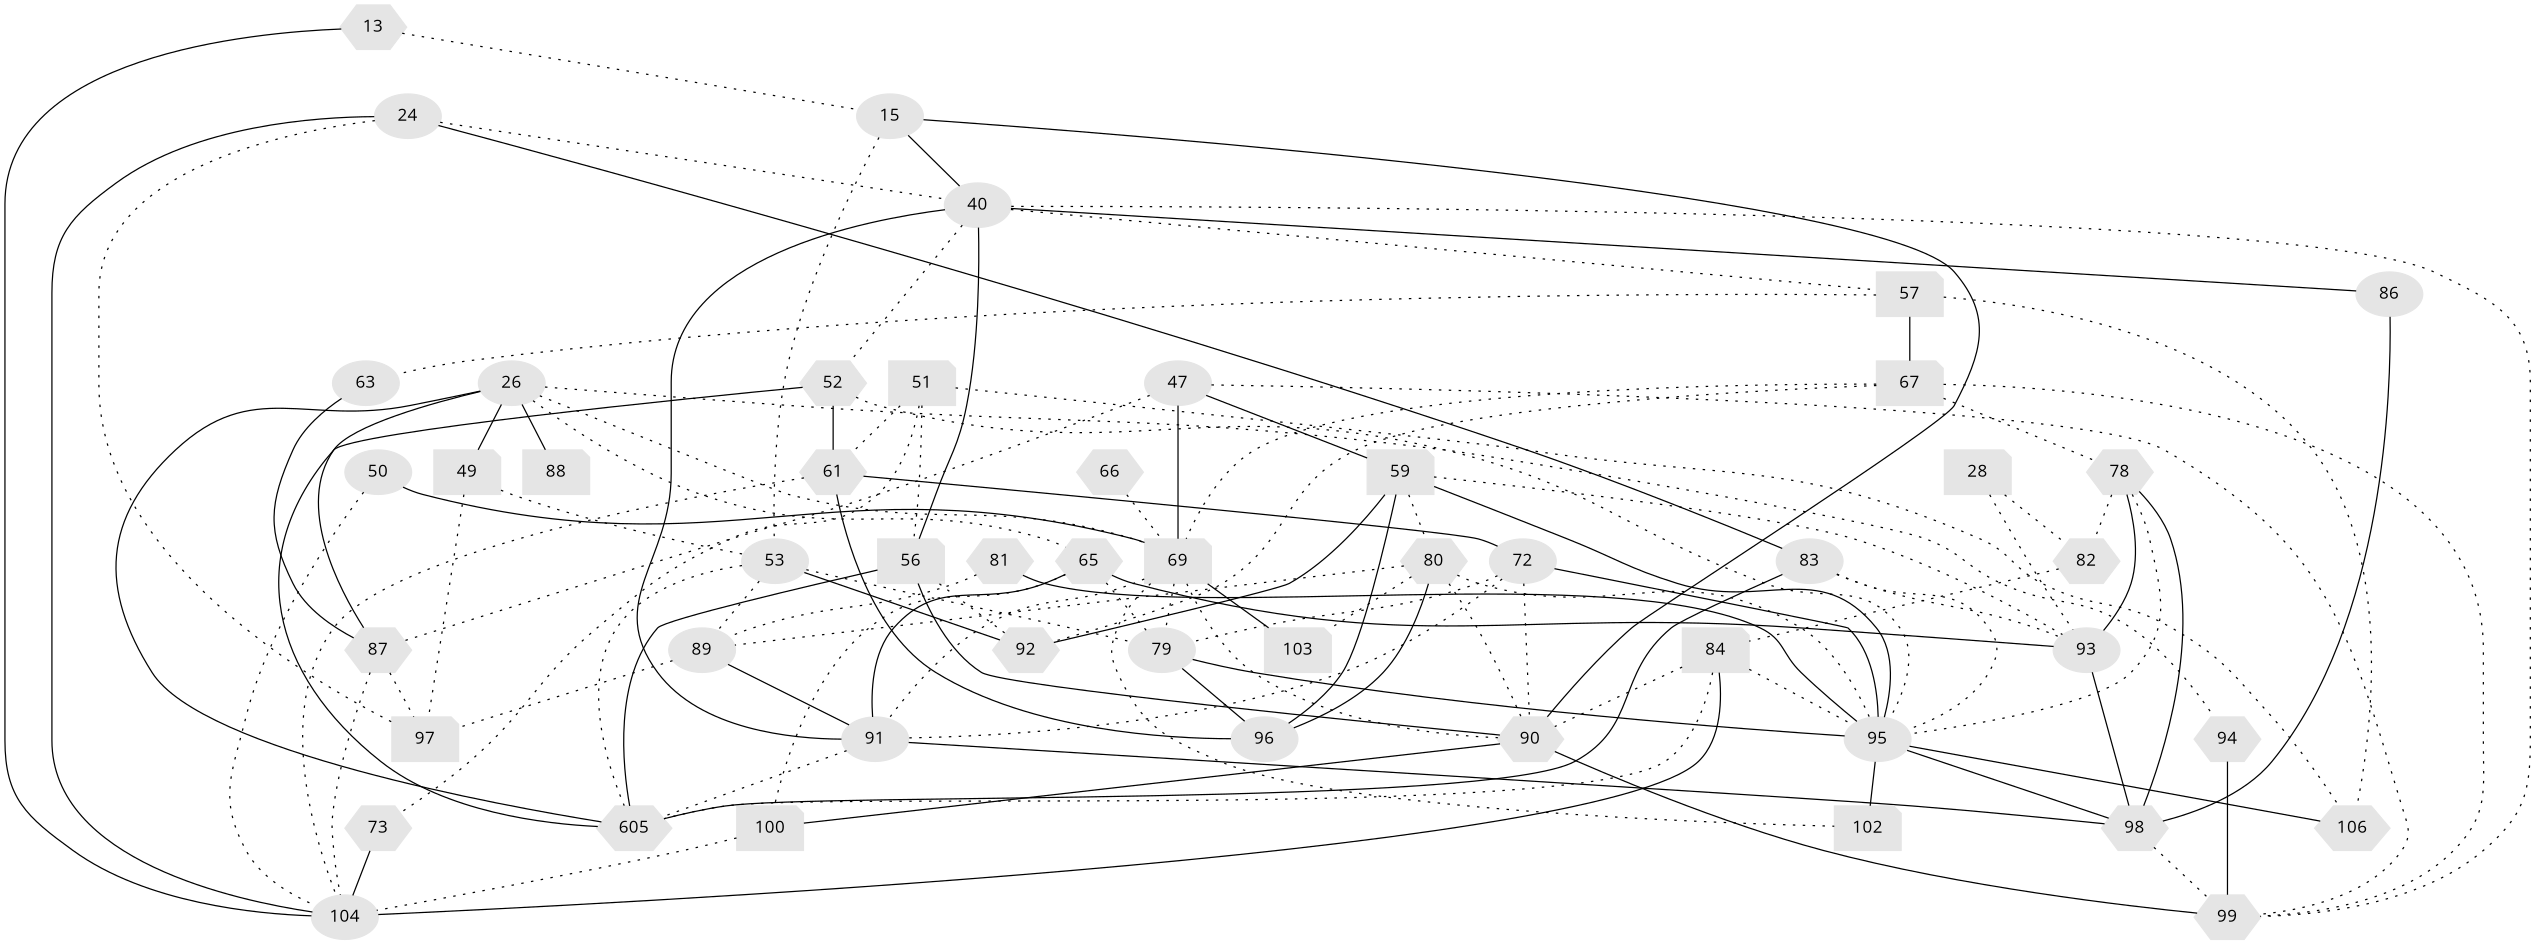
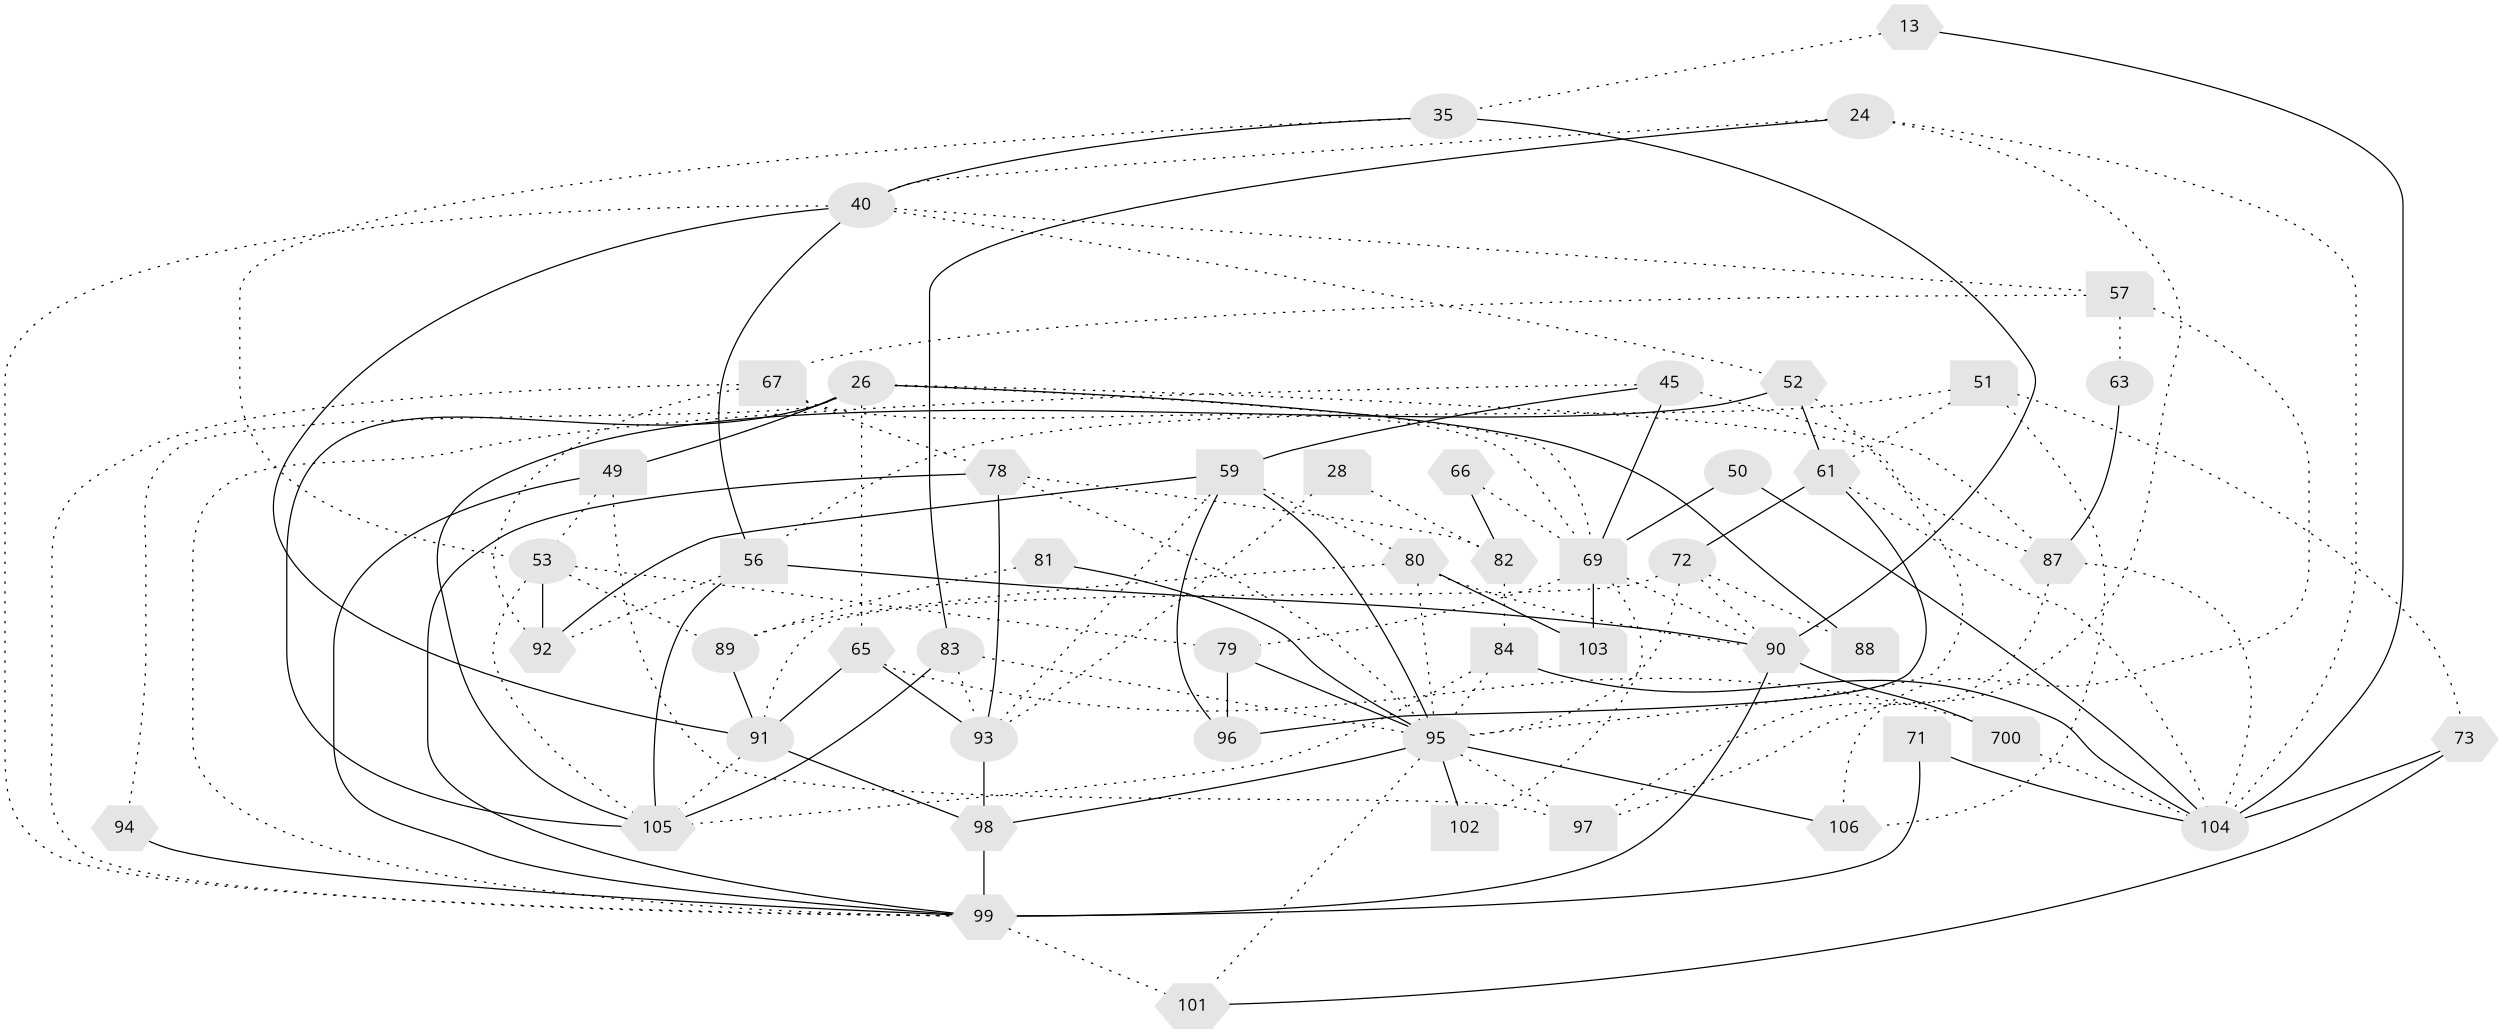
(890, 116) -> (1444, 116)
(2389, 294) -> none
(1910, 339) -> (1412, 307)
(1178, 383) -> (1670, 383)
(321, 480) -> (1450, 405)
(52, 483) -> (2356, 313)
none -> (1483, 517)
(1371, 602) -> (1500, 603)
(1126, 607) -> none
(1377, 608) -> (1770, 604)
(1797, 617) -> (1604, 696)
(967, 638) -> none
(2182, 646) -> (428, 675)
(1381, 674) -> none
(566, 694) -> (1505, 781)
(1618, 697) -> none
(250, 704) -> (1987, 638)
none -> (1917, 739)
(634, 828) -> (658, 828)
(770, 828) -> (2006, 739)
none -> (416, 829)
(2181, 873) -> (984, 873)
none -> (1193, 1006)
